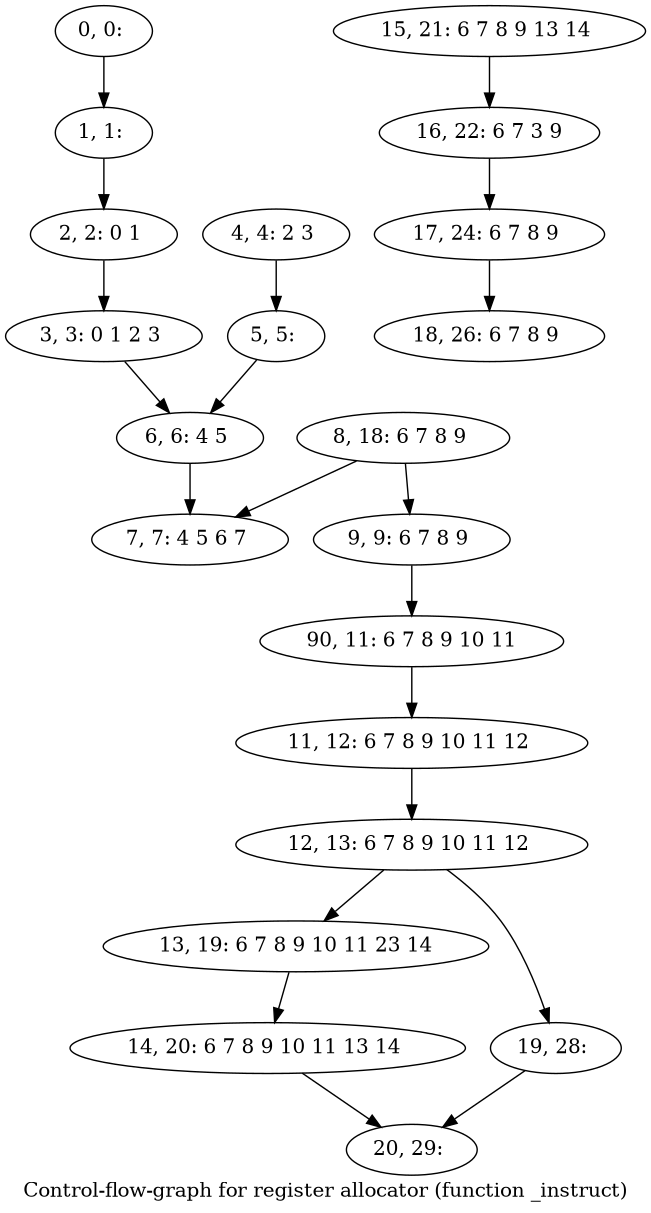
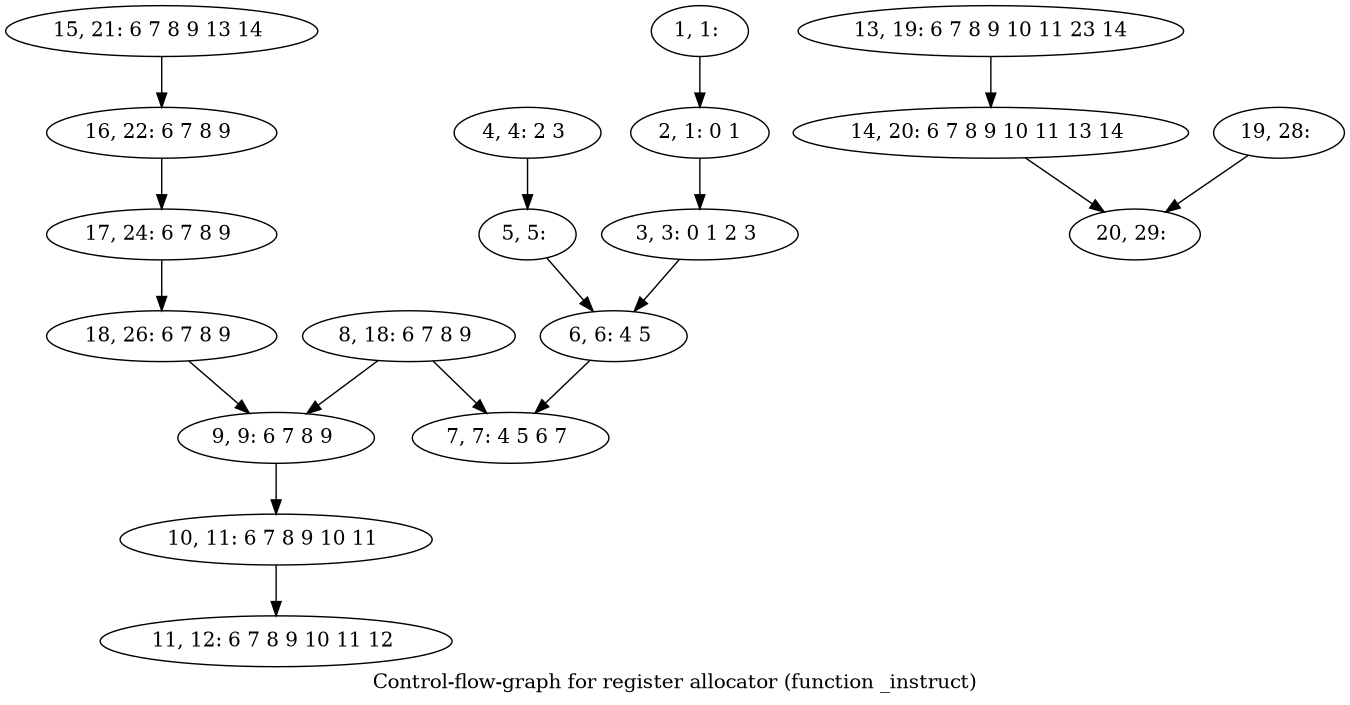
(104, 31) -> none
(489, 133) -> (162, 133)
(104, 234) -> (700, 133)
none -> (214, 382)
(412, 641) -> (276, 540)
(412, 845) -> none
